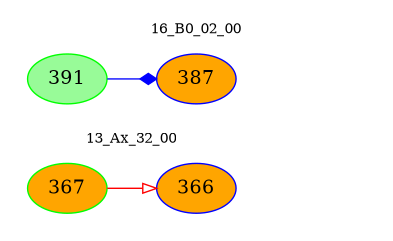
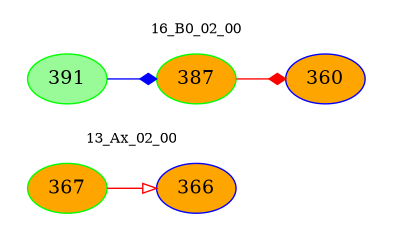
(196, 79) -> (196, 79)
none -> (325, 79)
(132, 139) -> (132, 139)
